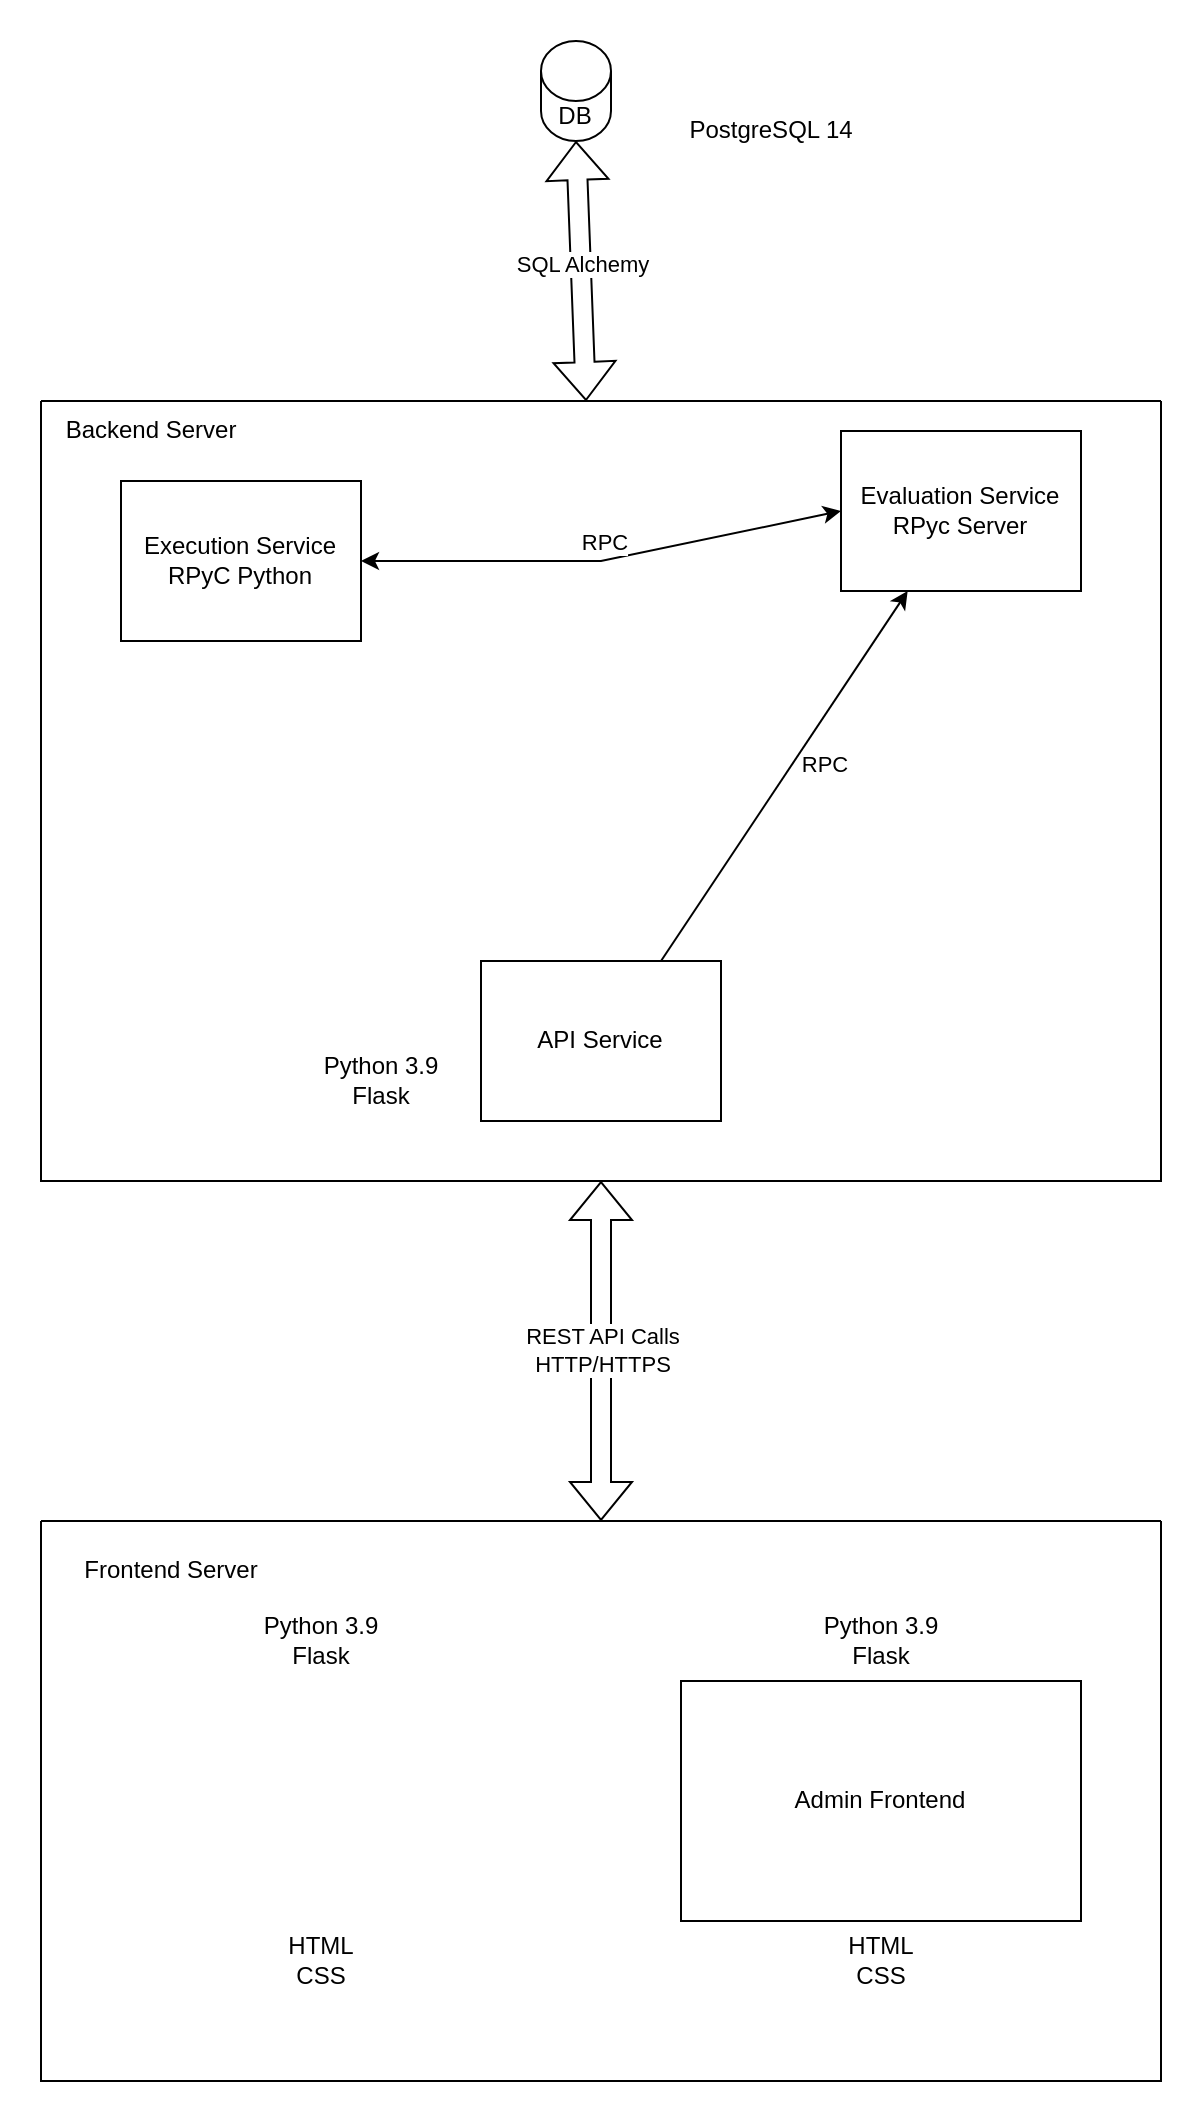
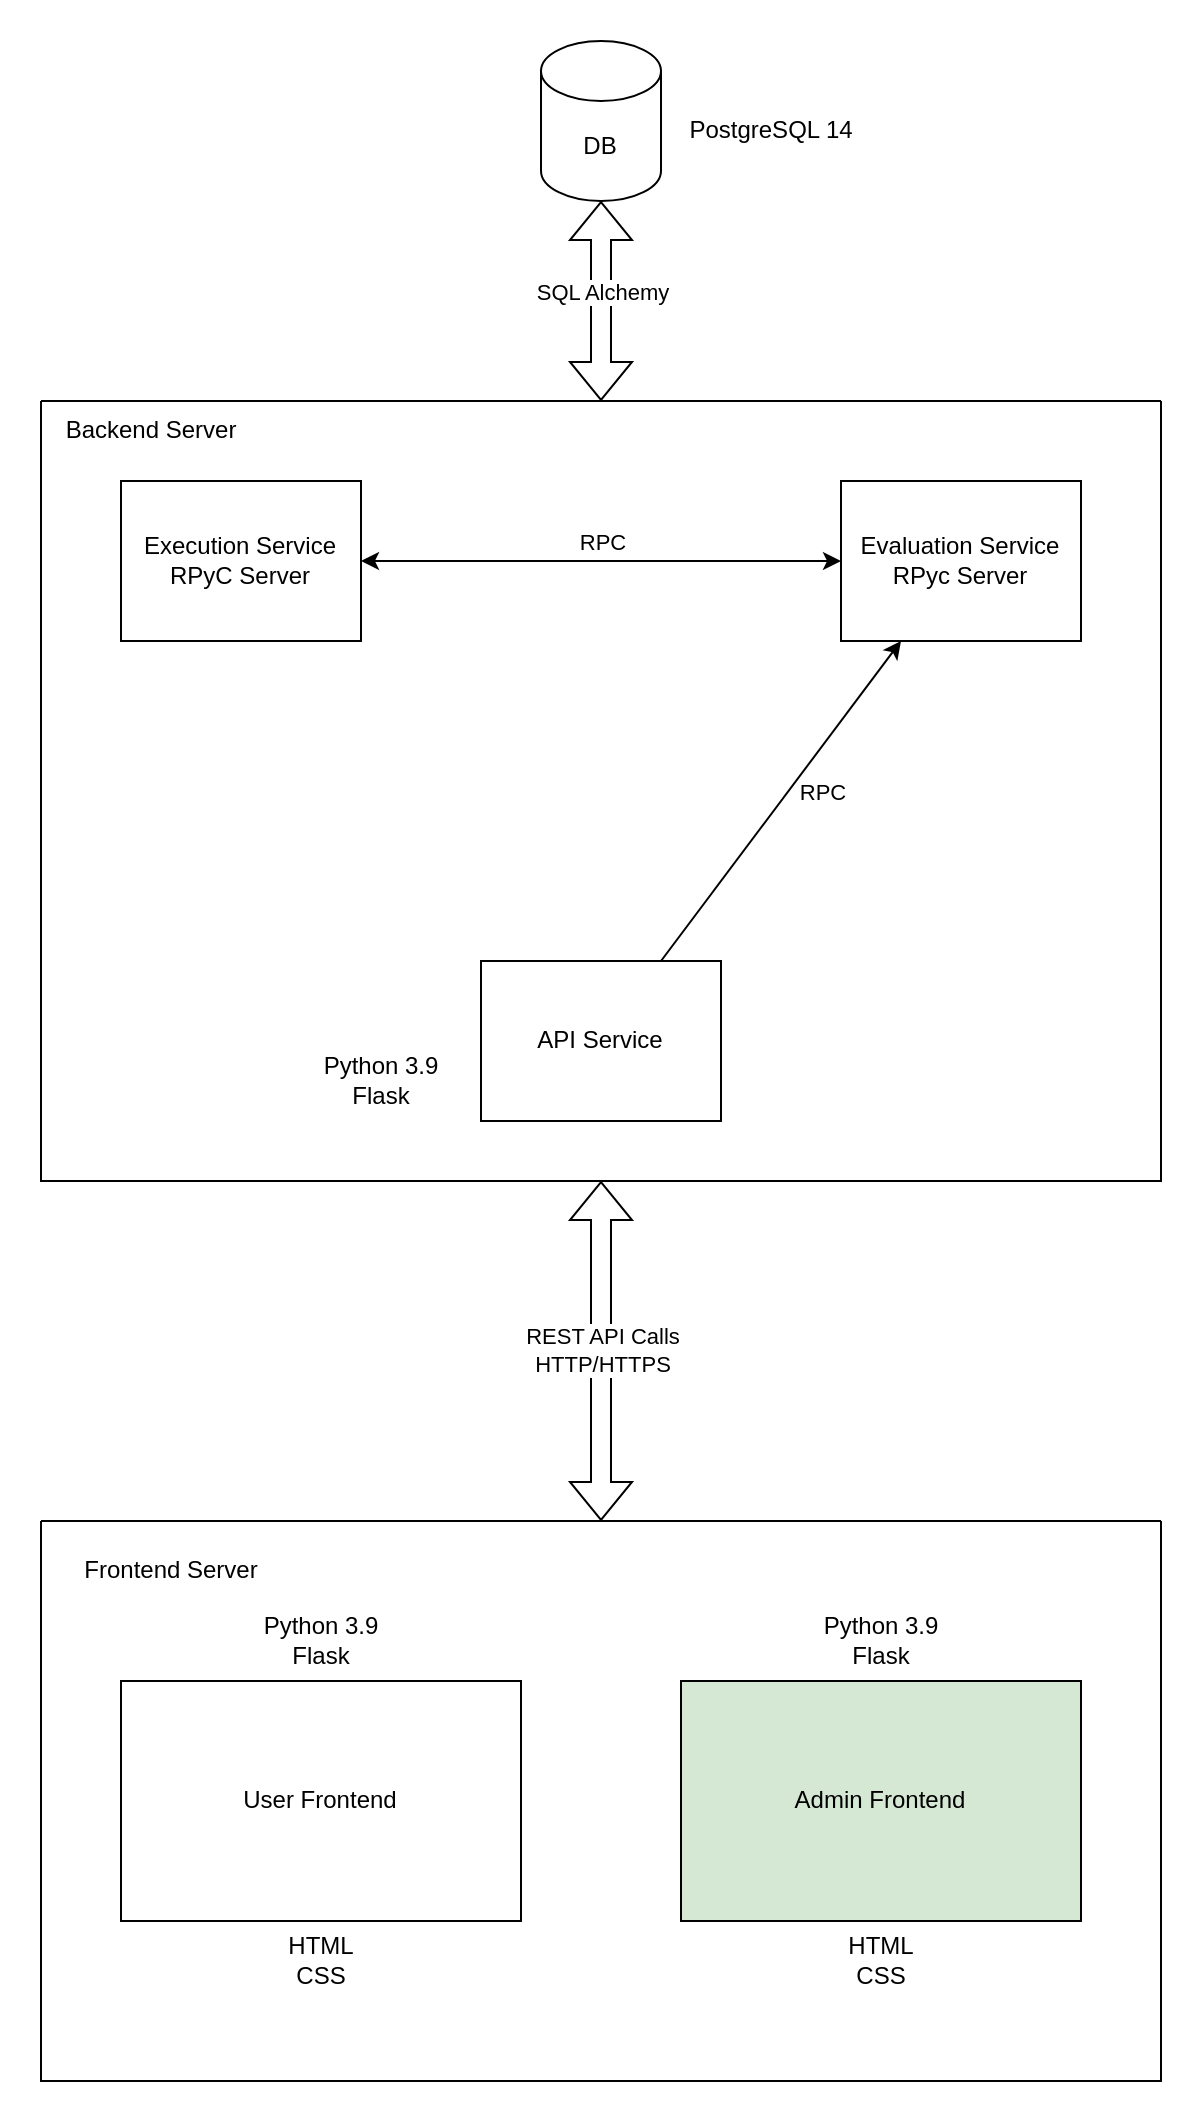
(576, 91) -> (601, 121)
(961, 511) -> (961, 561)
(241, 561) -> (241, 561)
none -> (321, 1801)
(881, 1801) -> (881, 1801)
